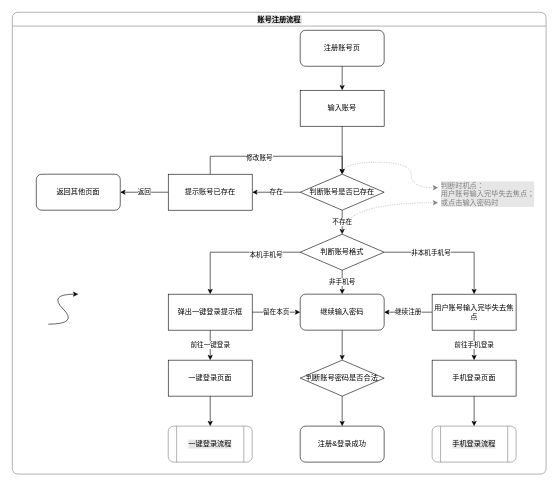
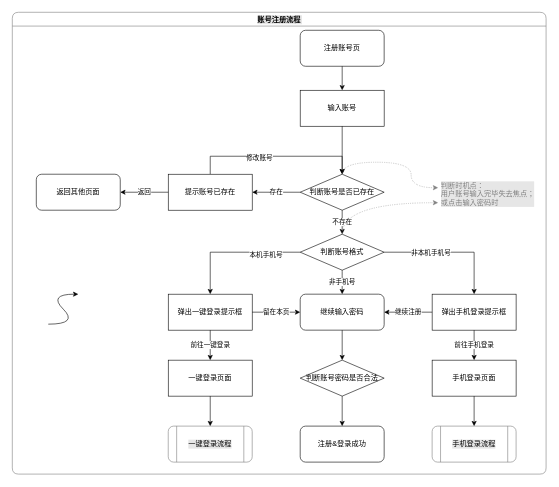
(474, 312) -> (474, 312)
